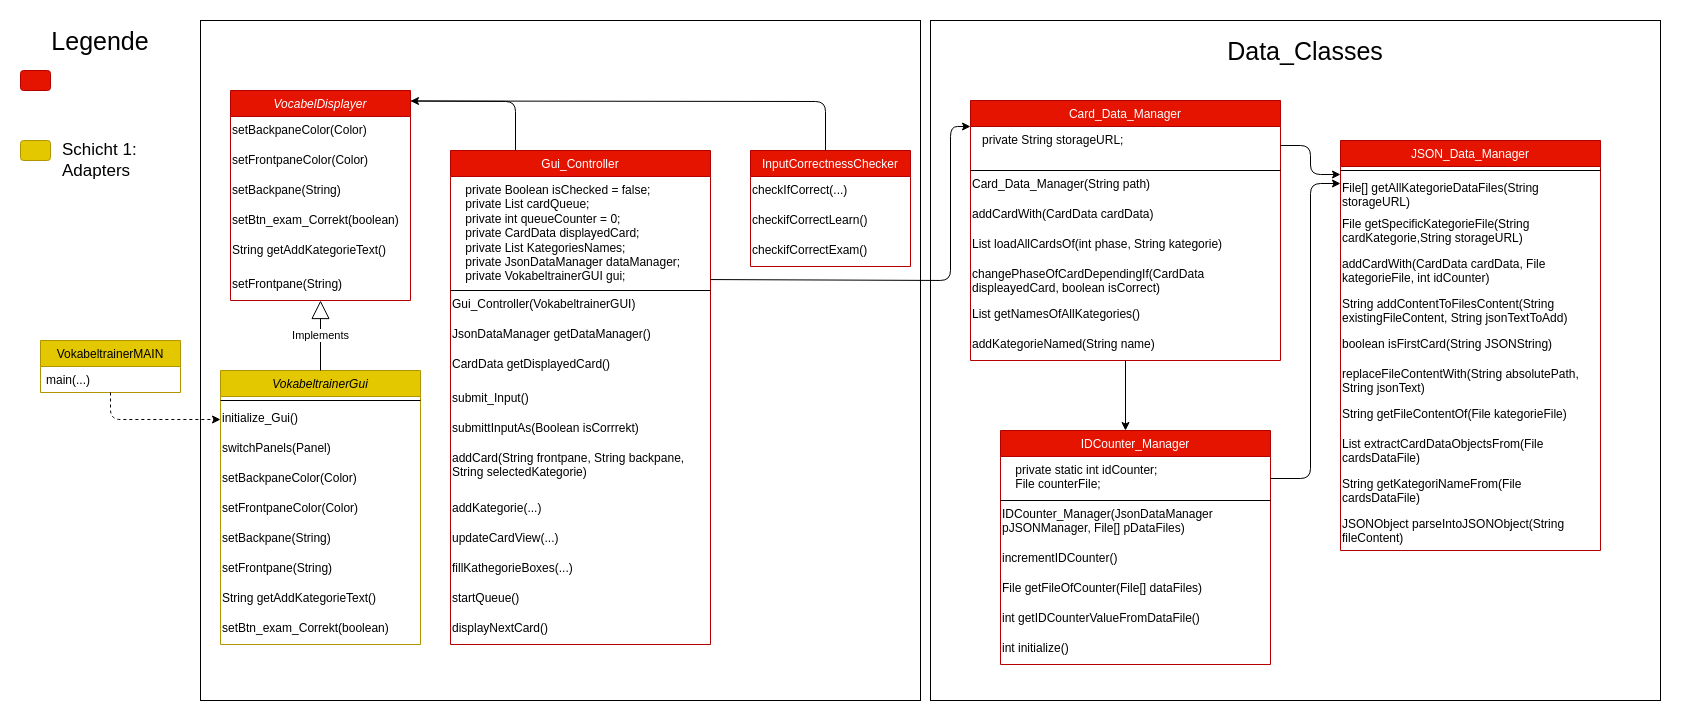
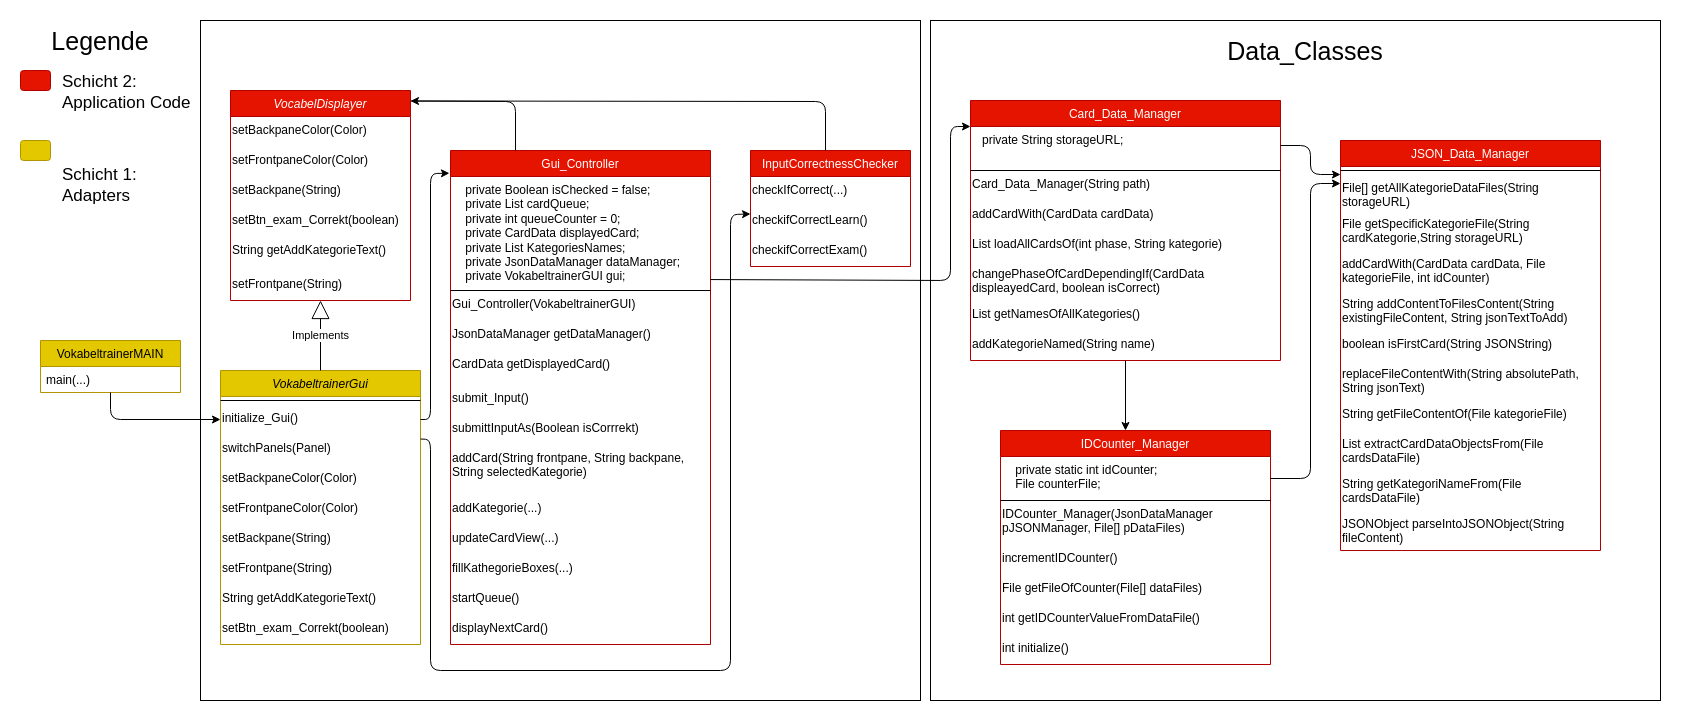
none -> (131, 93)
(126, 161) -> (126, 186)
none -> (431, 296)
(154, 420) -> (154, 420)
none -> (694, 671)
